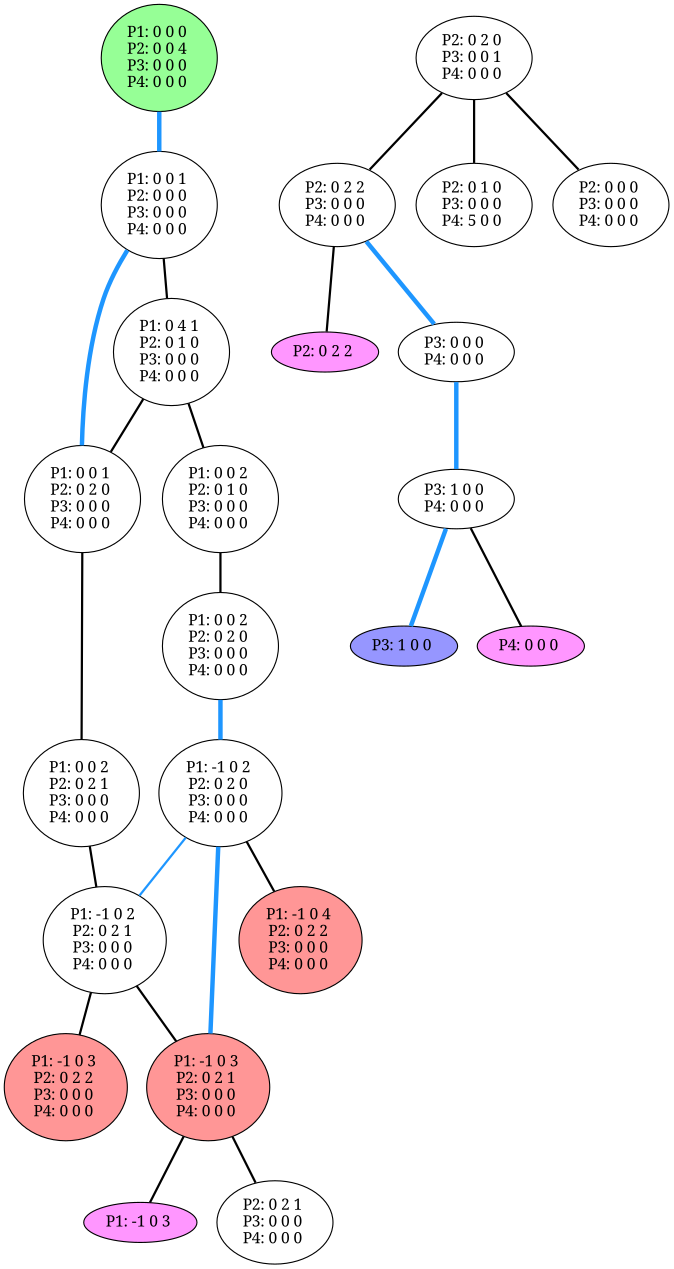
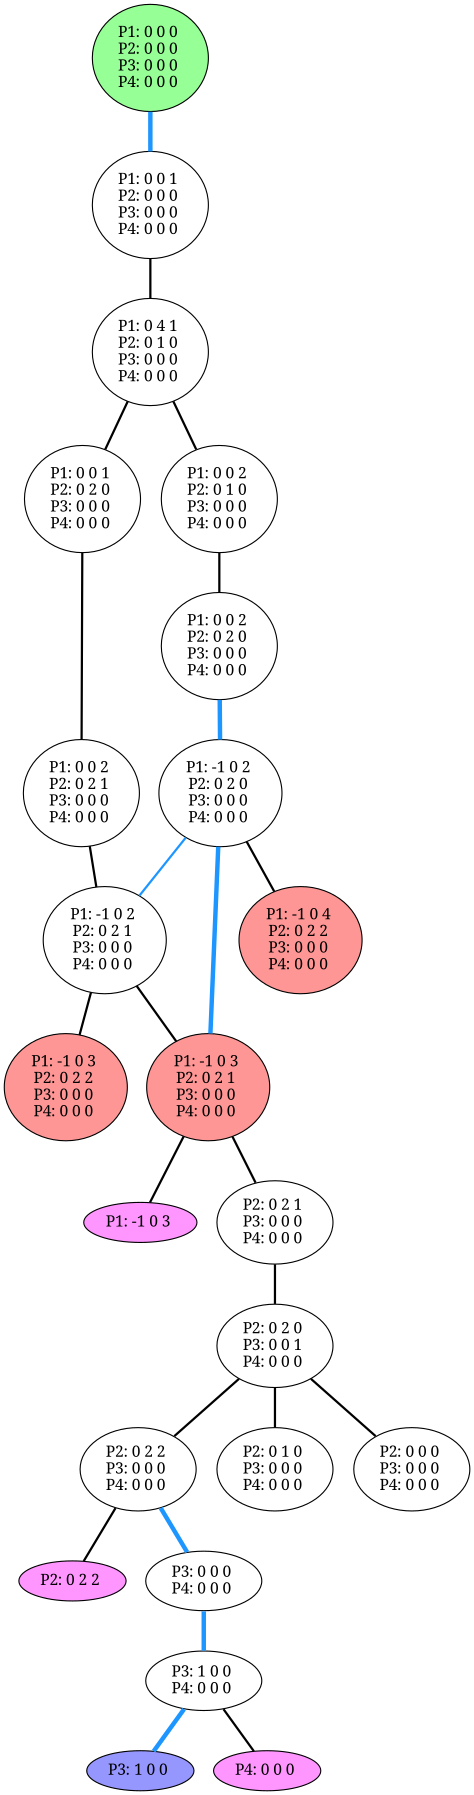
(159, 58) -> (150, 58)
(474, 205) -> (275, 1469)
(92, 345) -> none
none -> (275, 1284)
